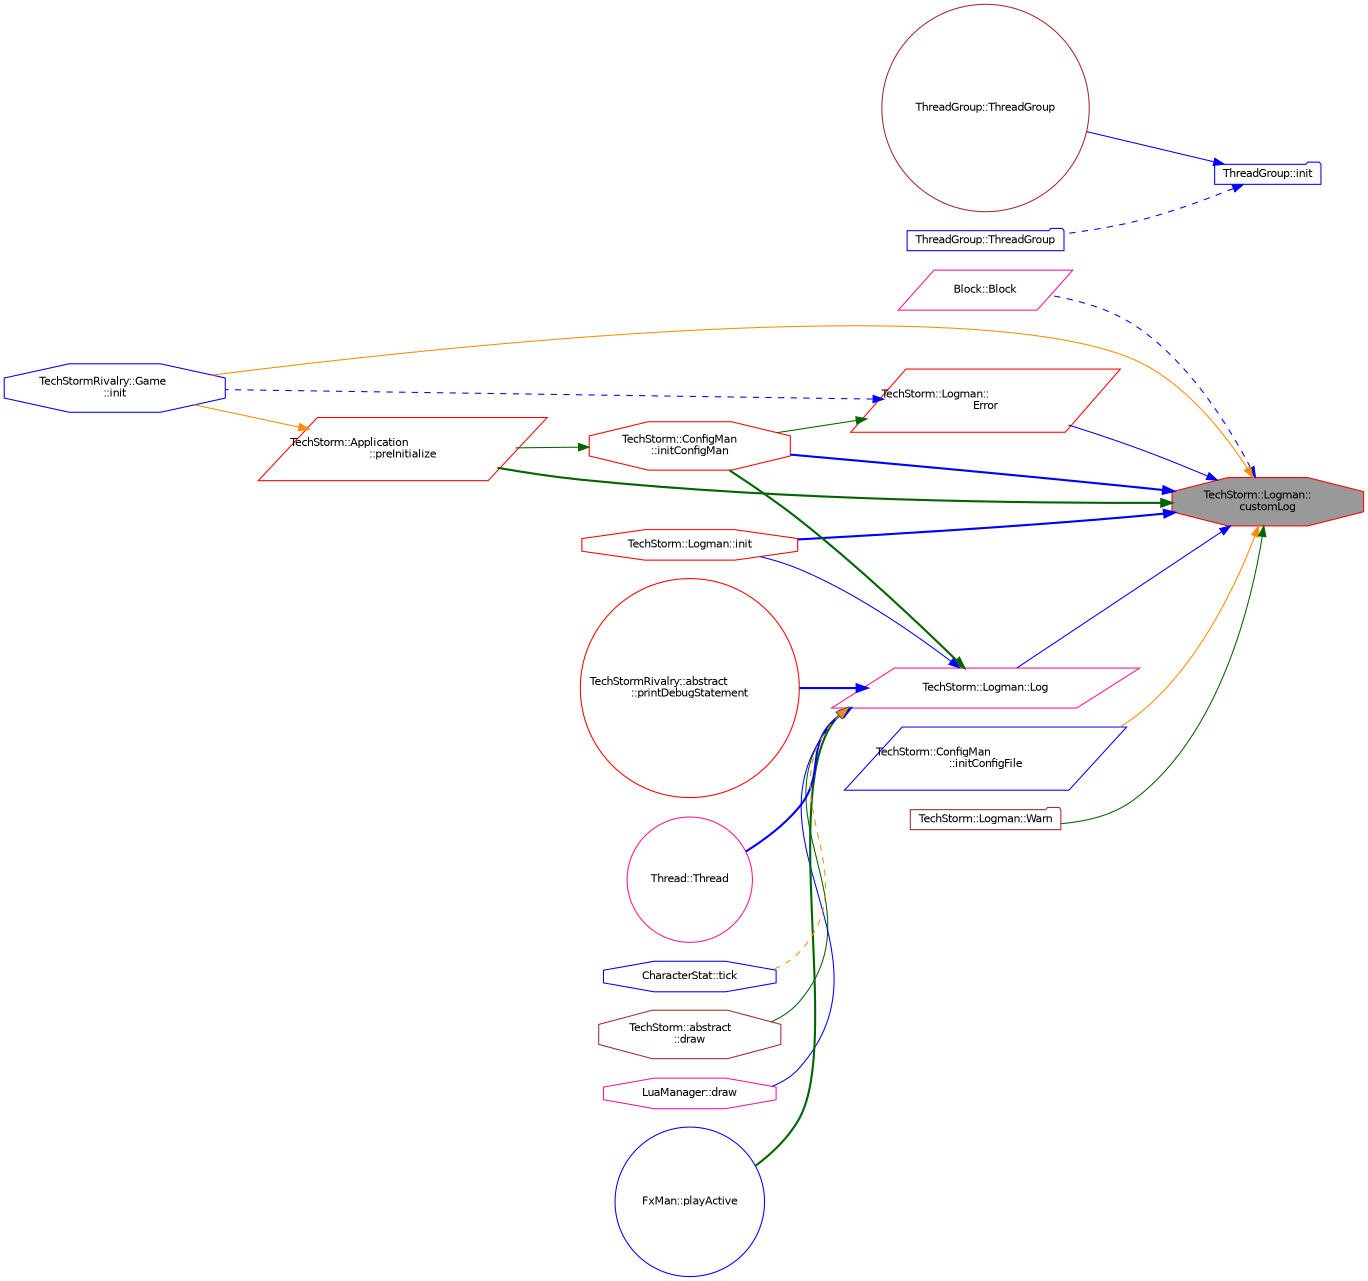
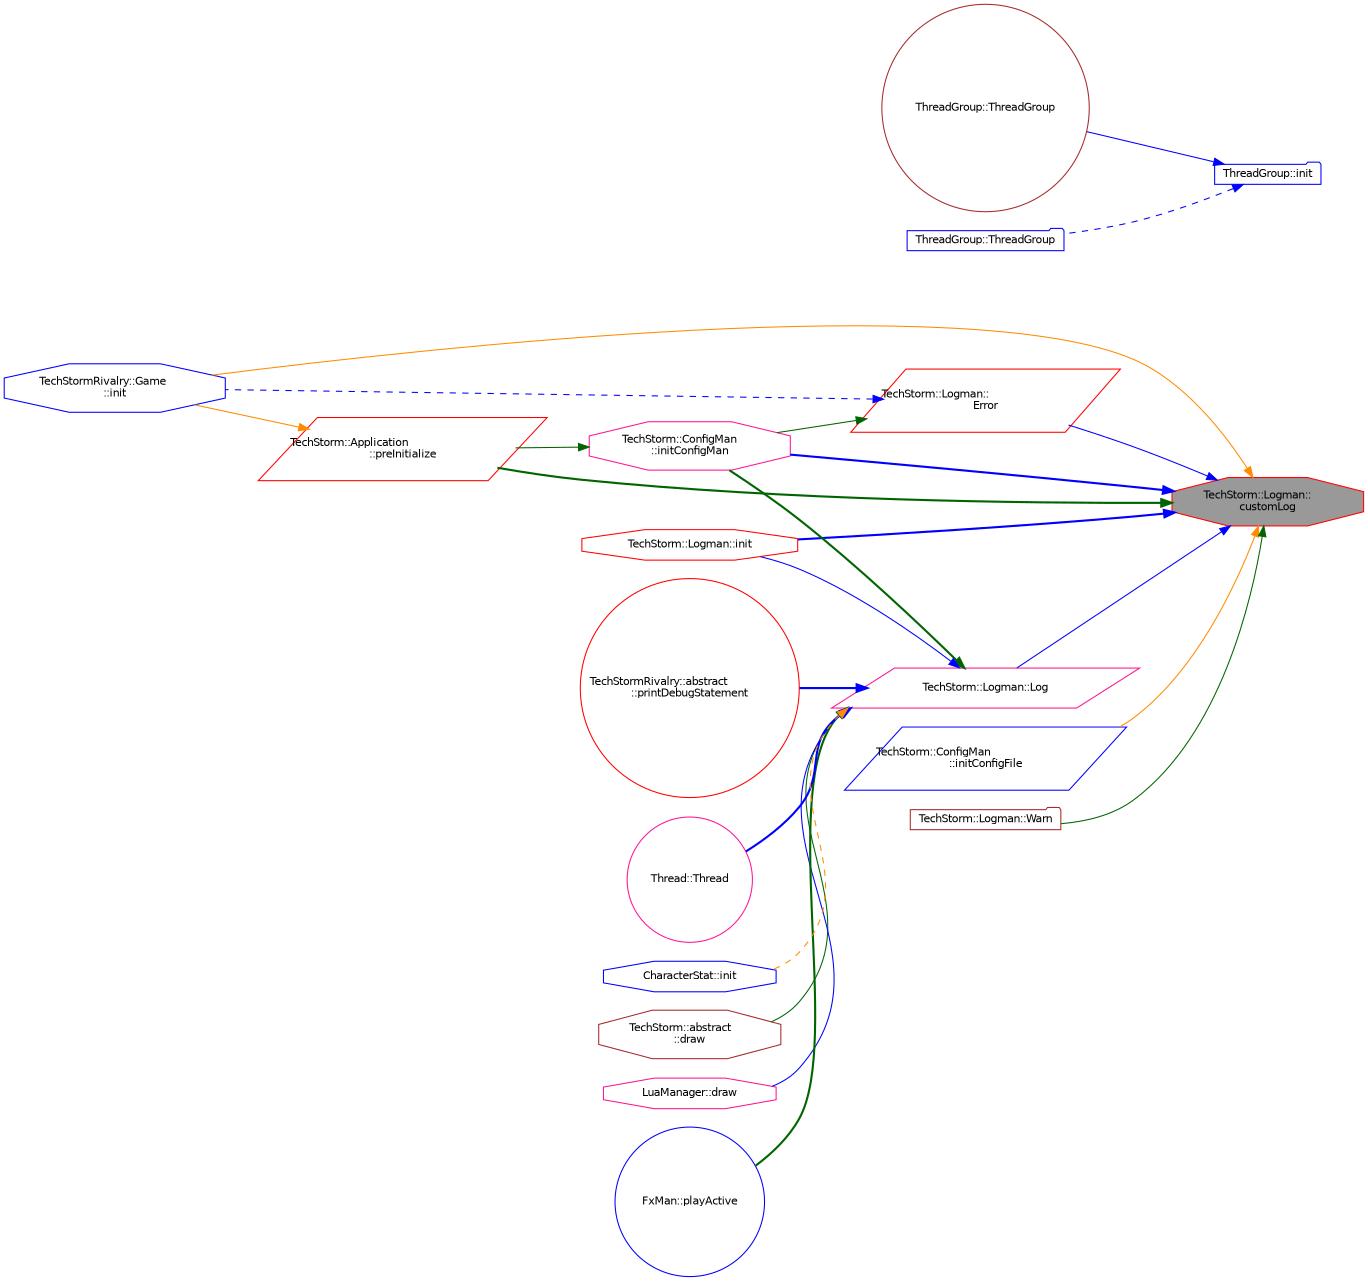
(986, 290) -> none
(690, 446) -> (690, 446)
(690, 977) -> (690, 977)
